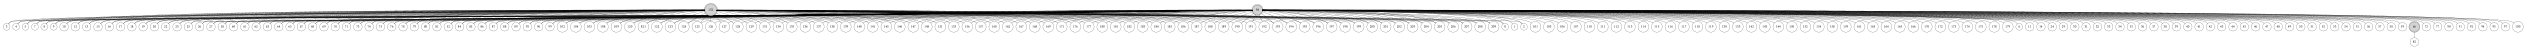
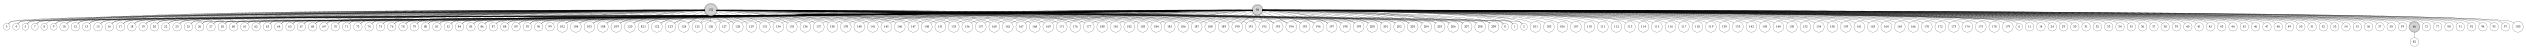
(628, 11) -> (1115, 14)
(649, 16) -> (1837, 12)
